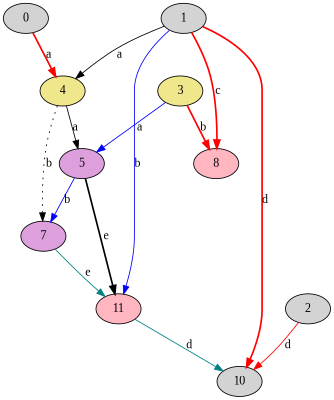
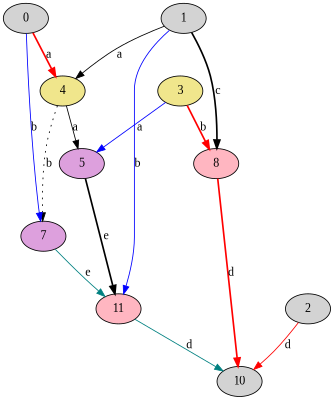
(212, 84) -> (212, 84)
(262, 180) -> (227, 268)
(65, 196) -> (31, 123)
